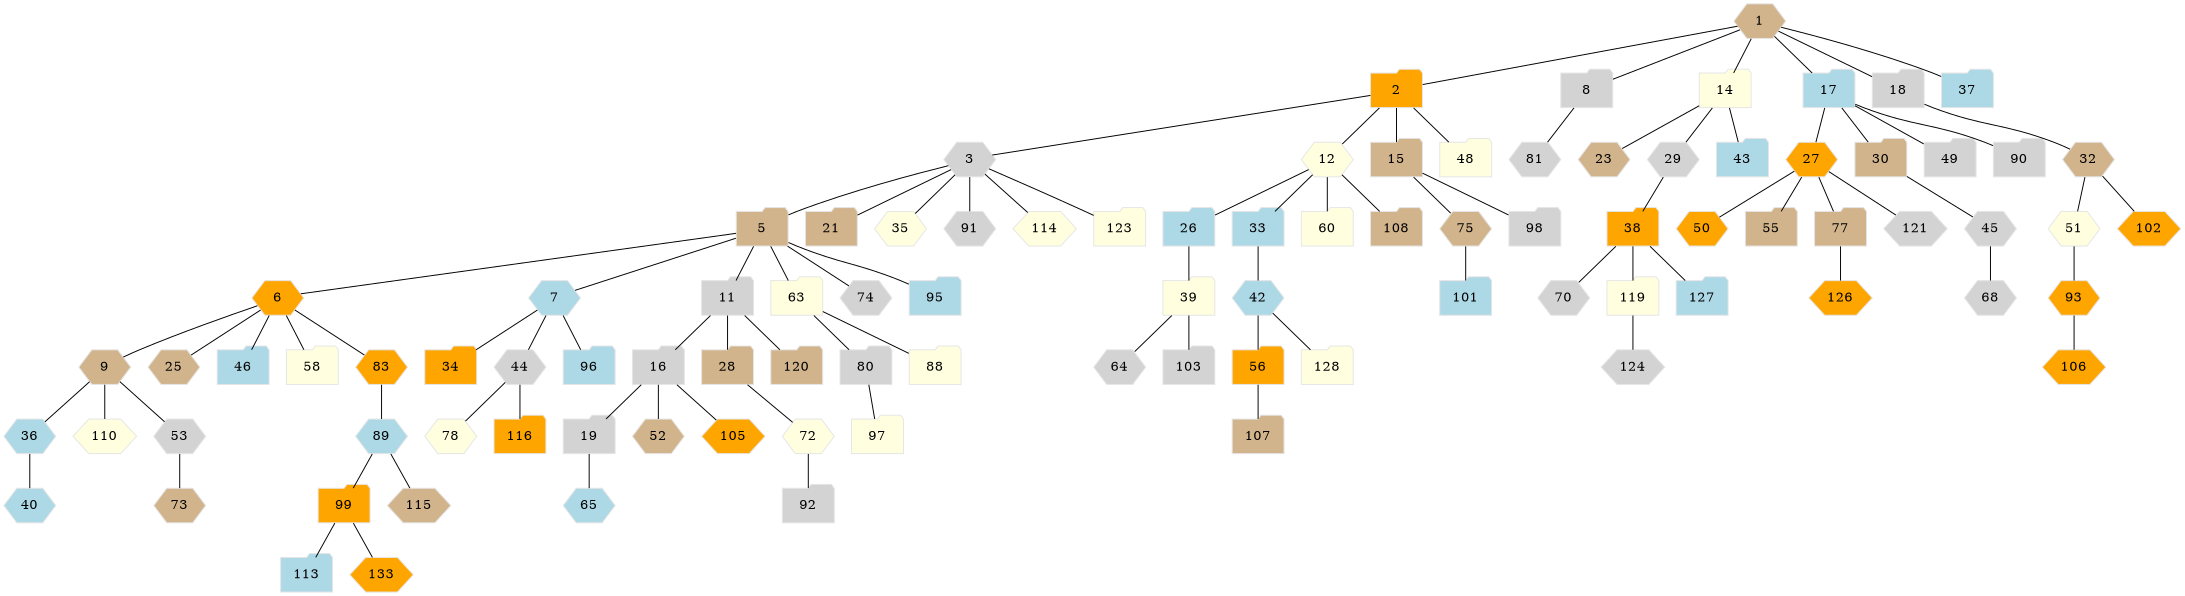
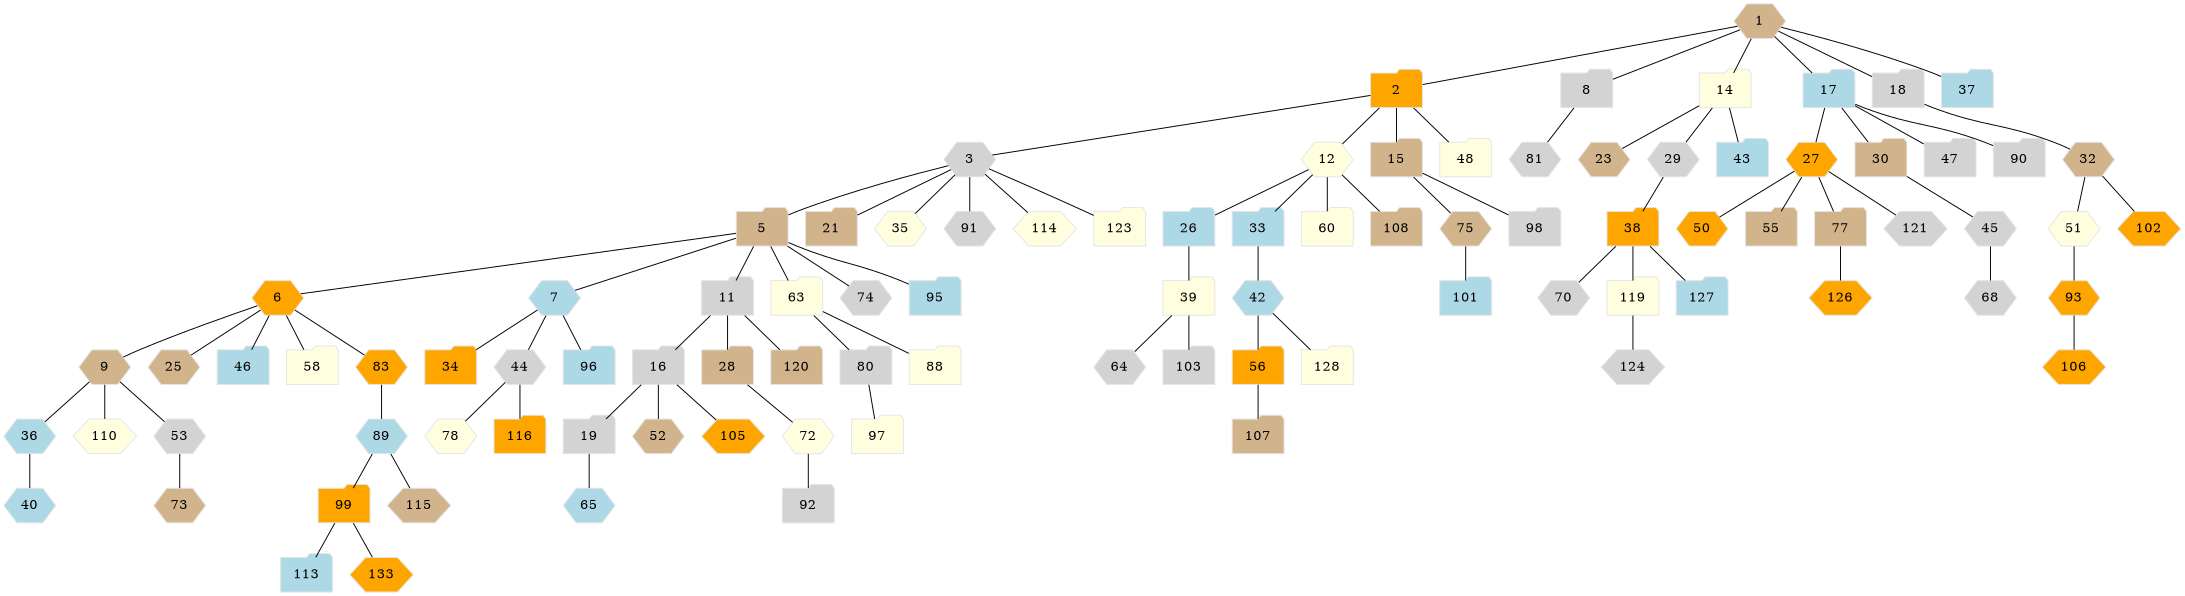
(1950, 160) -> (1950, 160)
